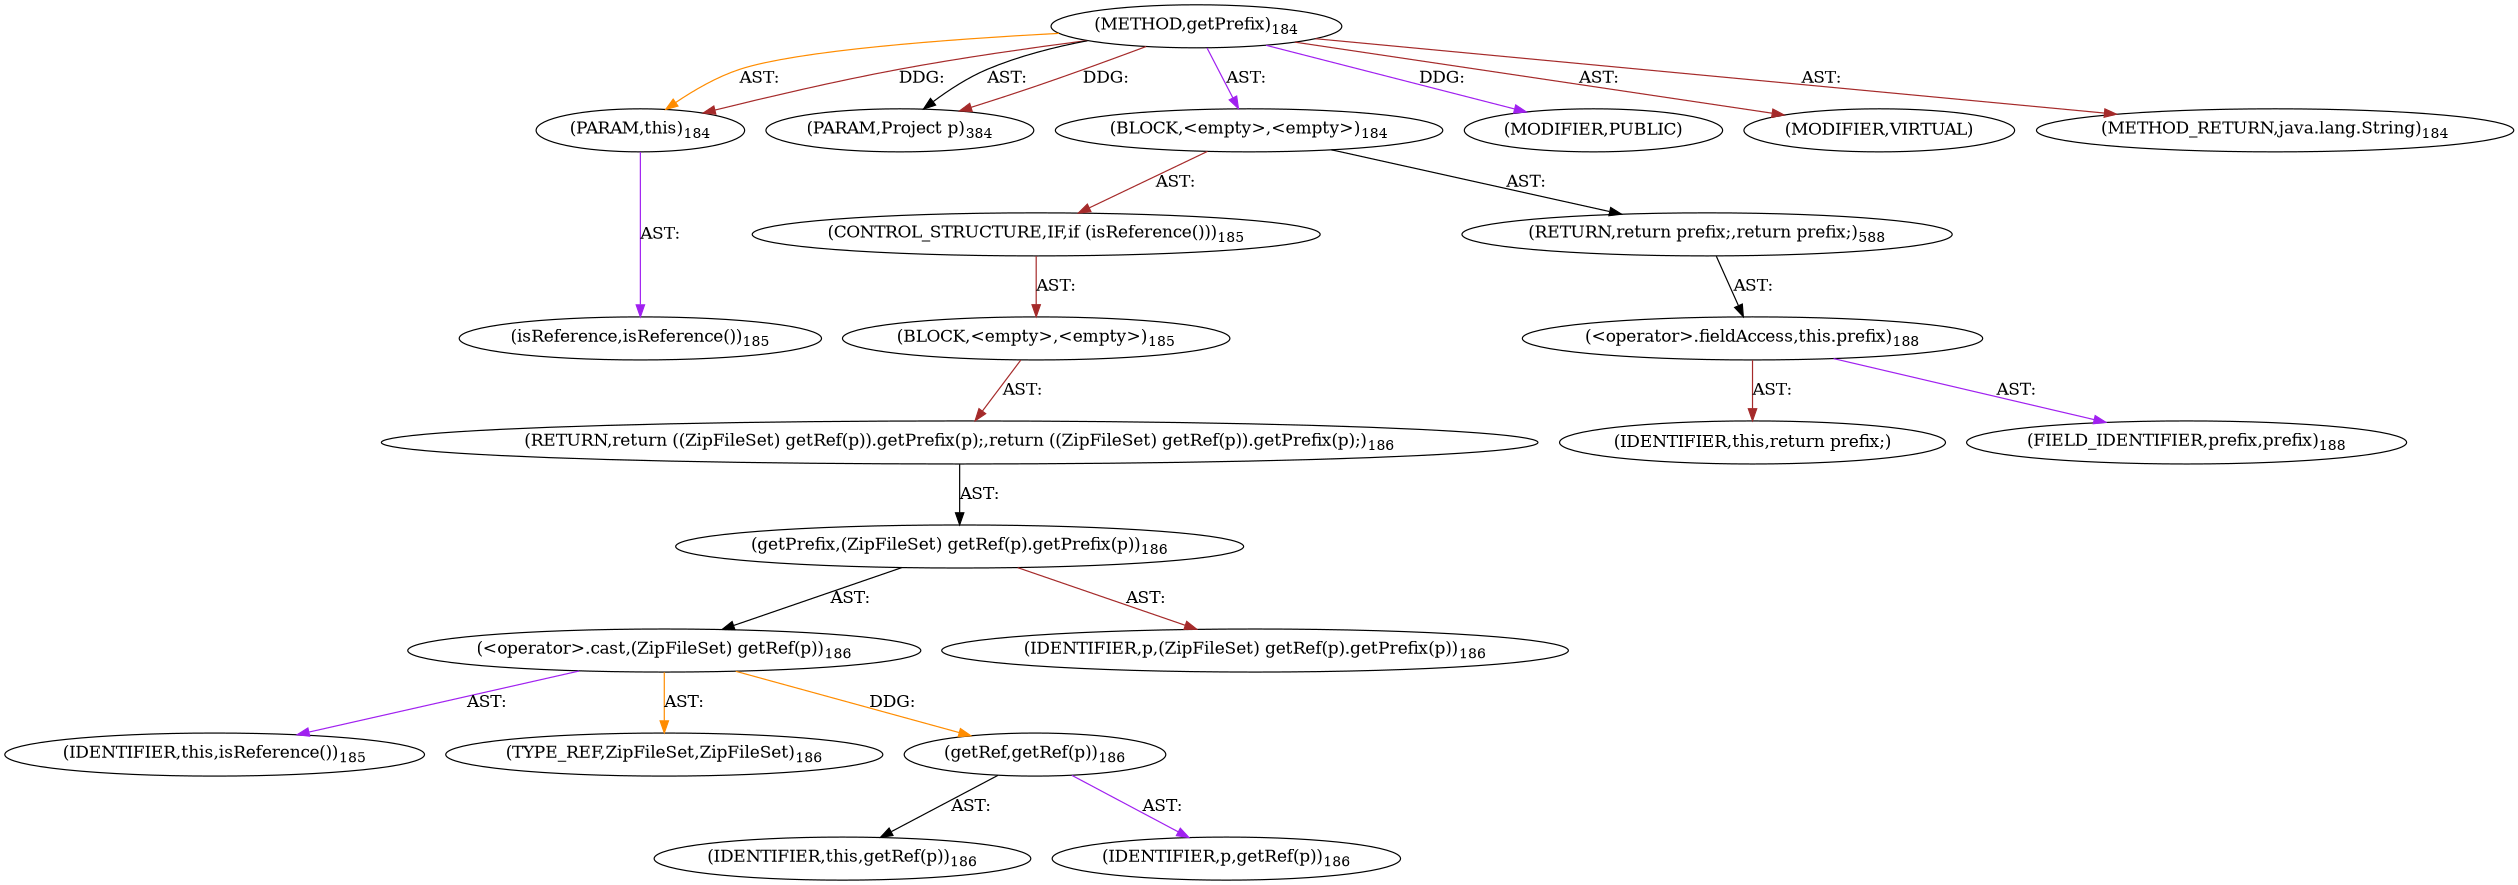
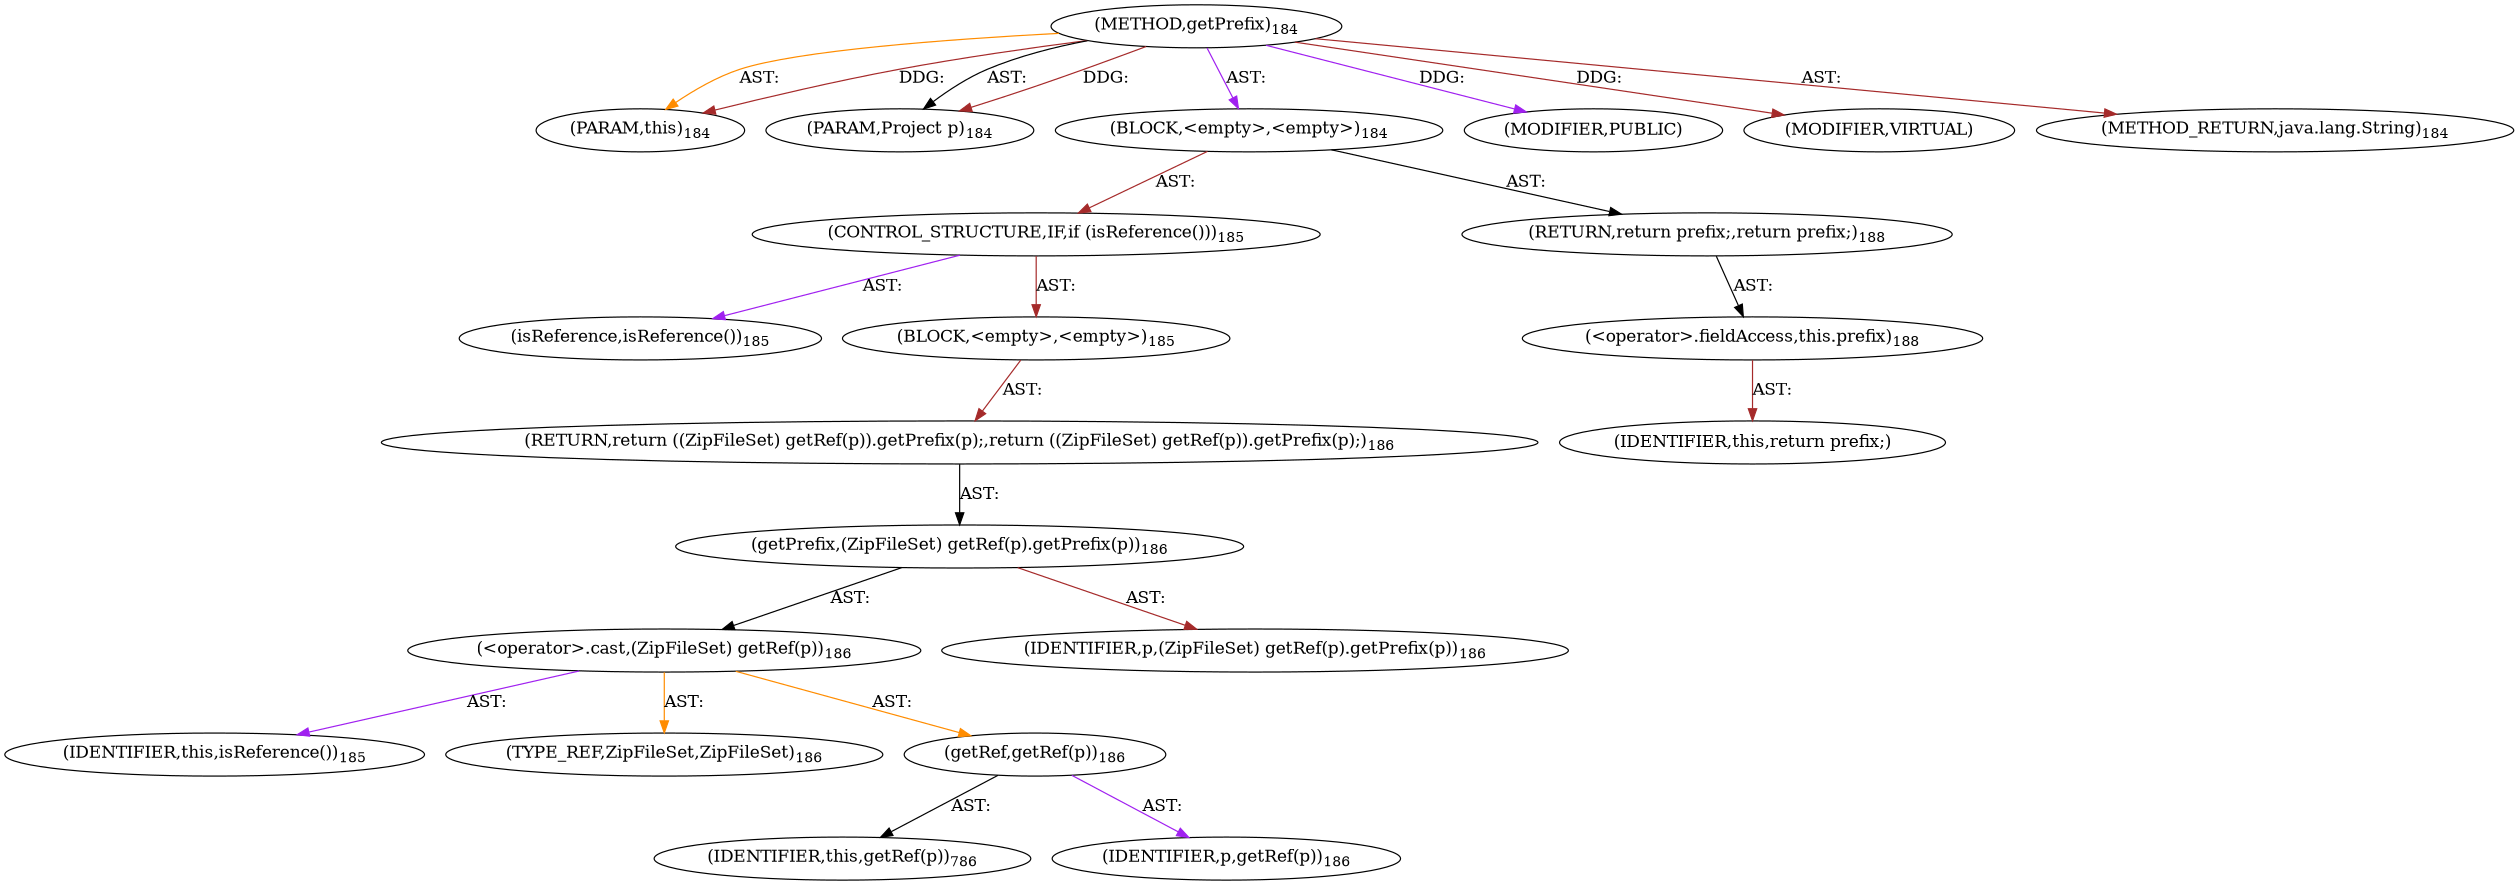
(1602, 78) -> (1602, 78)
(979, 129) -> (979, 129)
(640, 228) -> (842, 285)
(1872, 233) -> (1872, 233)
(2187, 442) -> none
(895, 703) -> (895, 703)
(964, 857) -> (964, 857)
